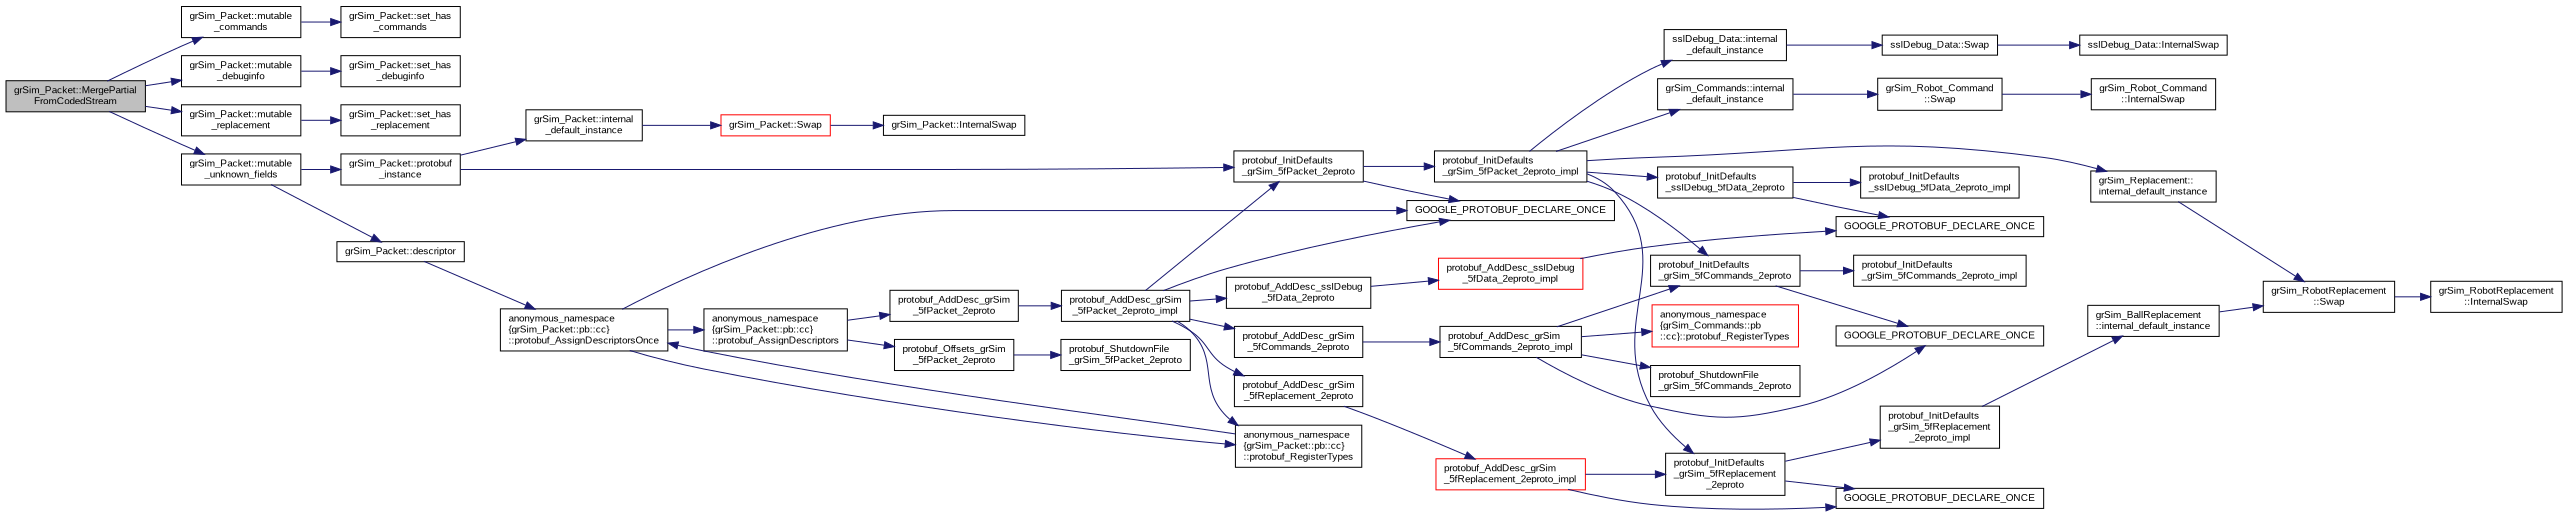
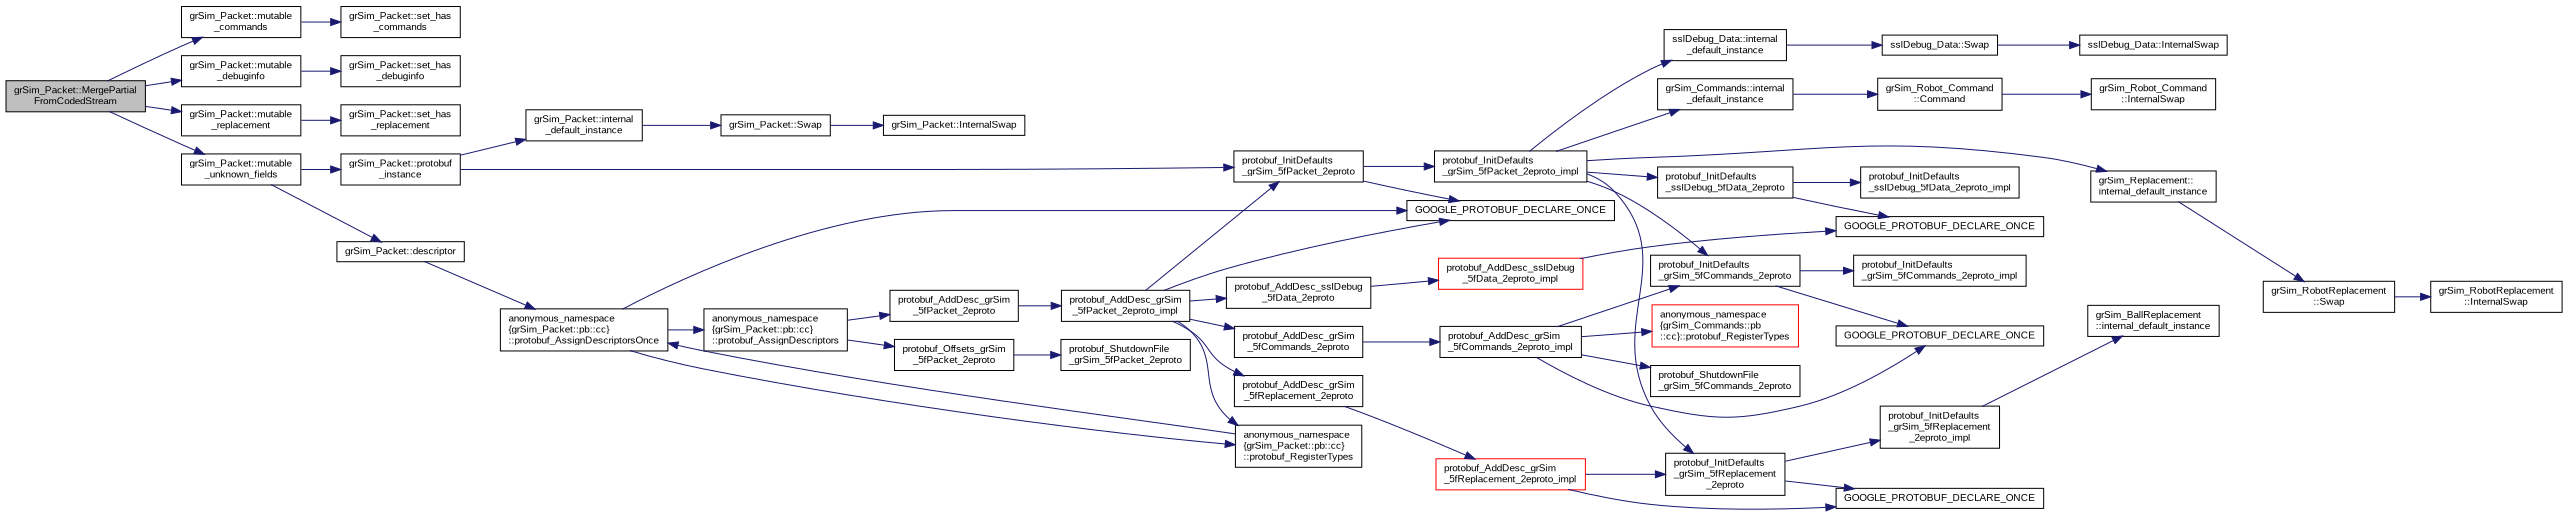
(1940, 94) -> (1940, 94)
(776, 125) -> (776, 125)
(2236, 310) -> none
